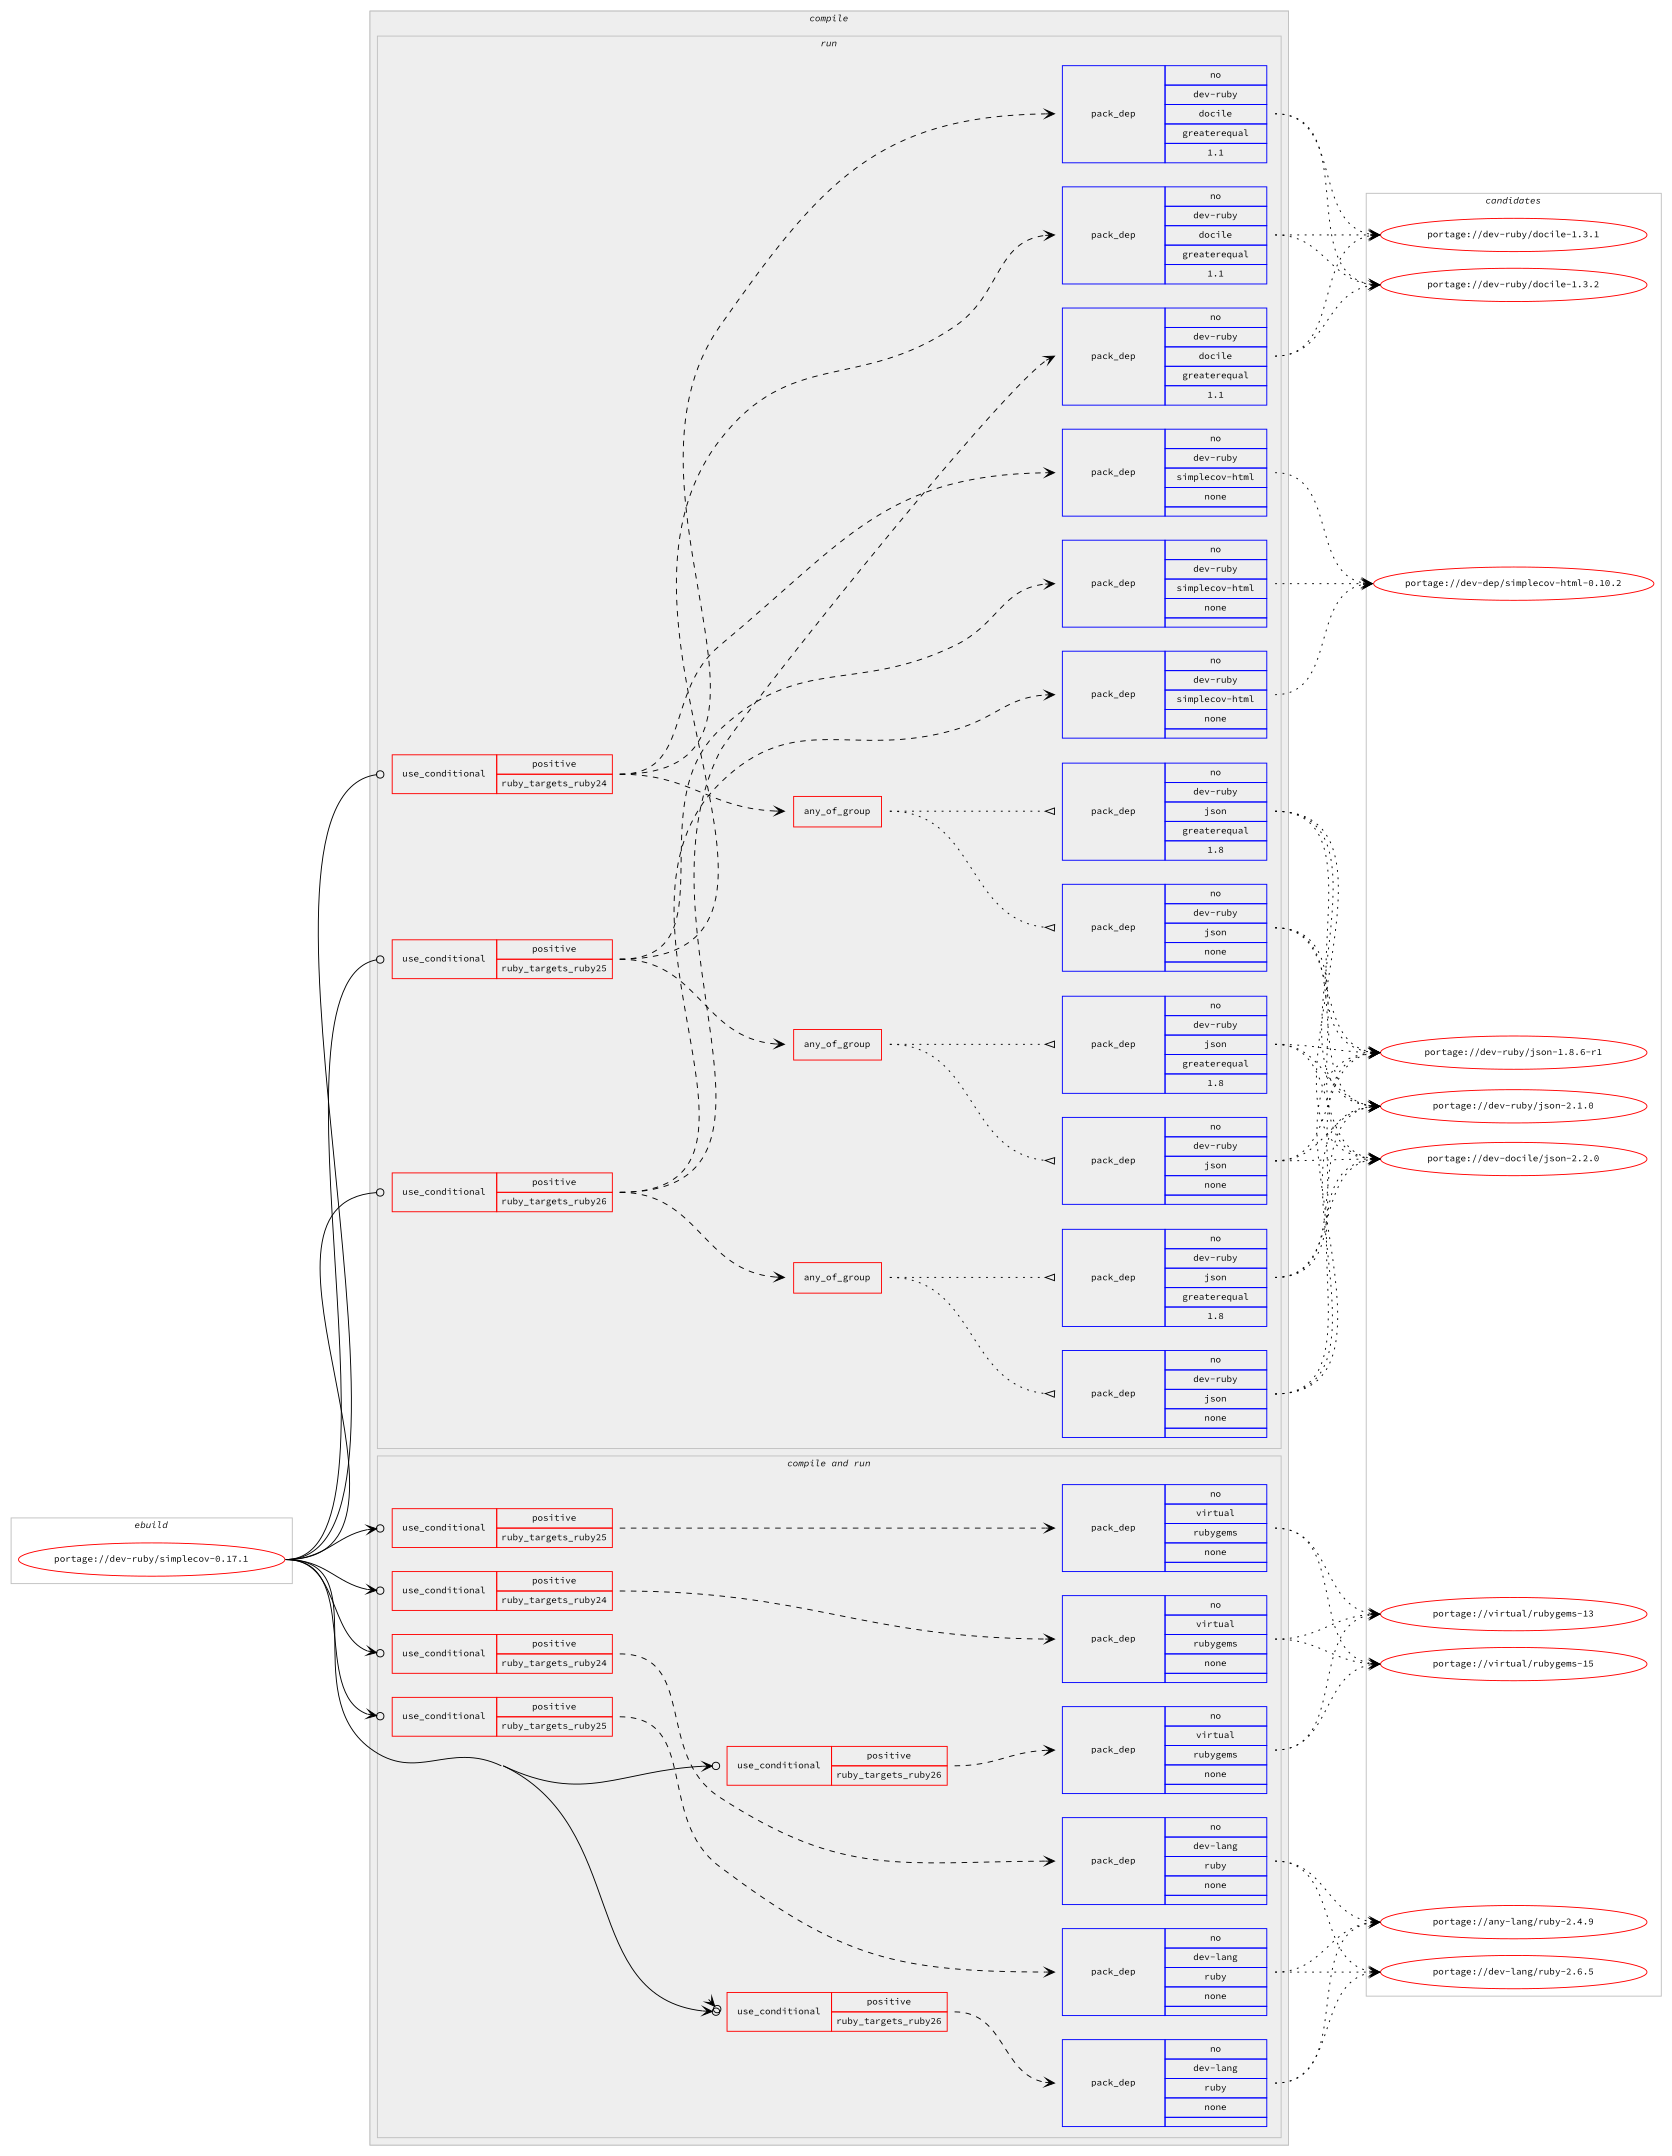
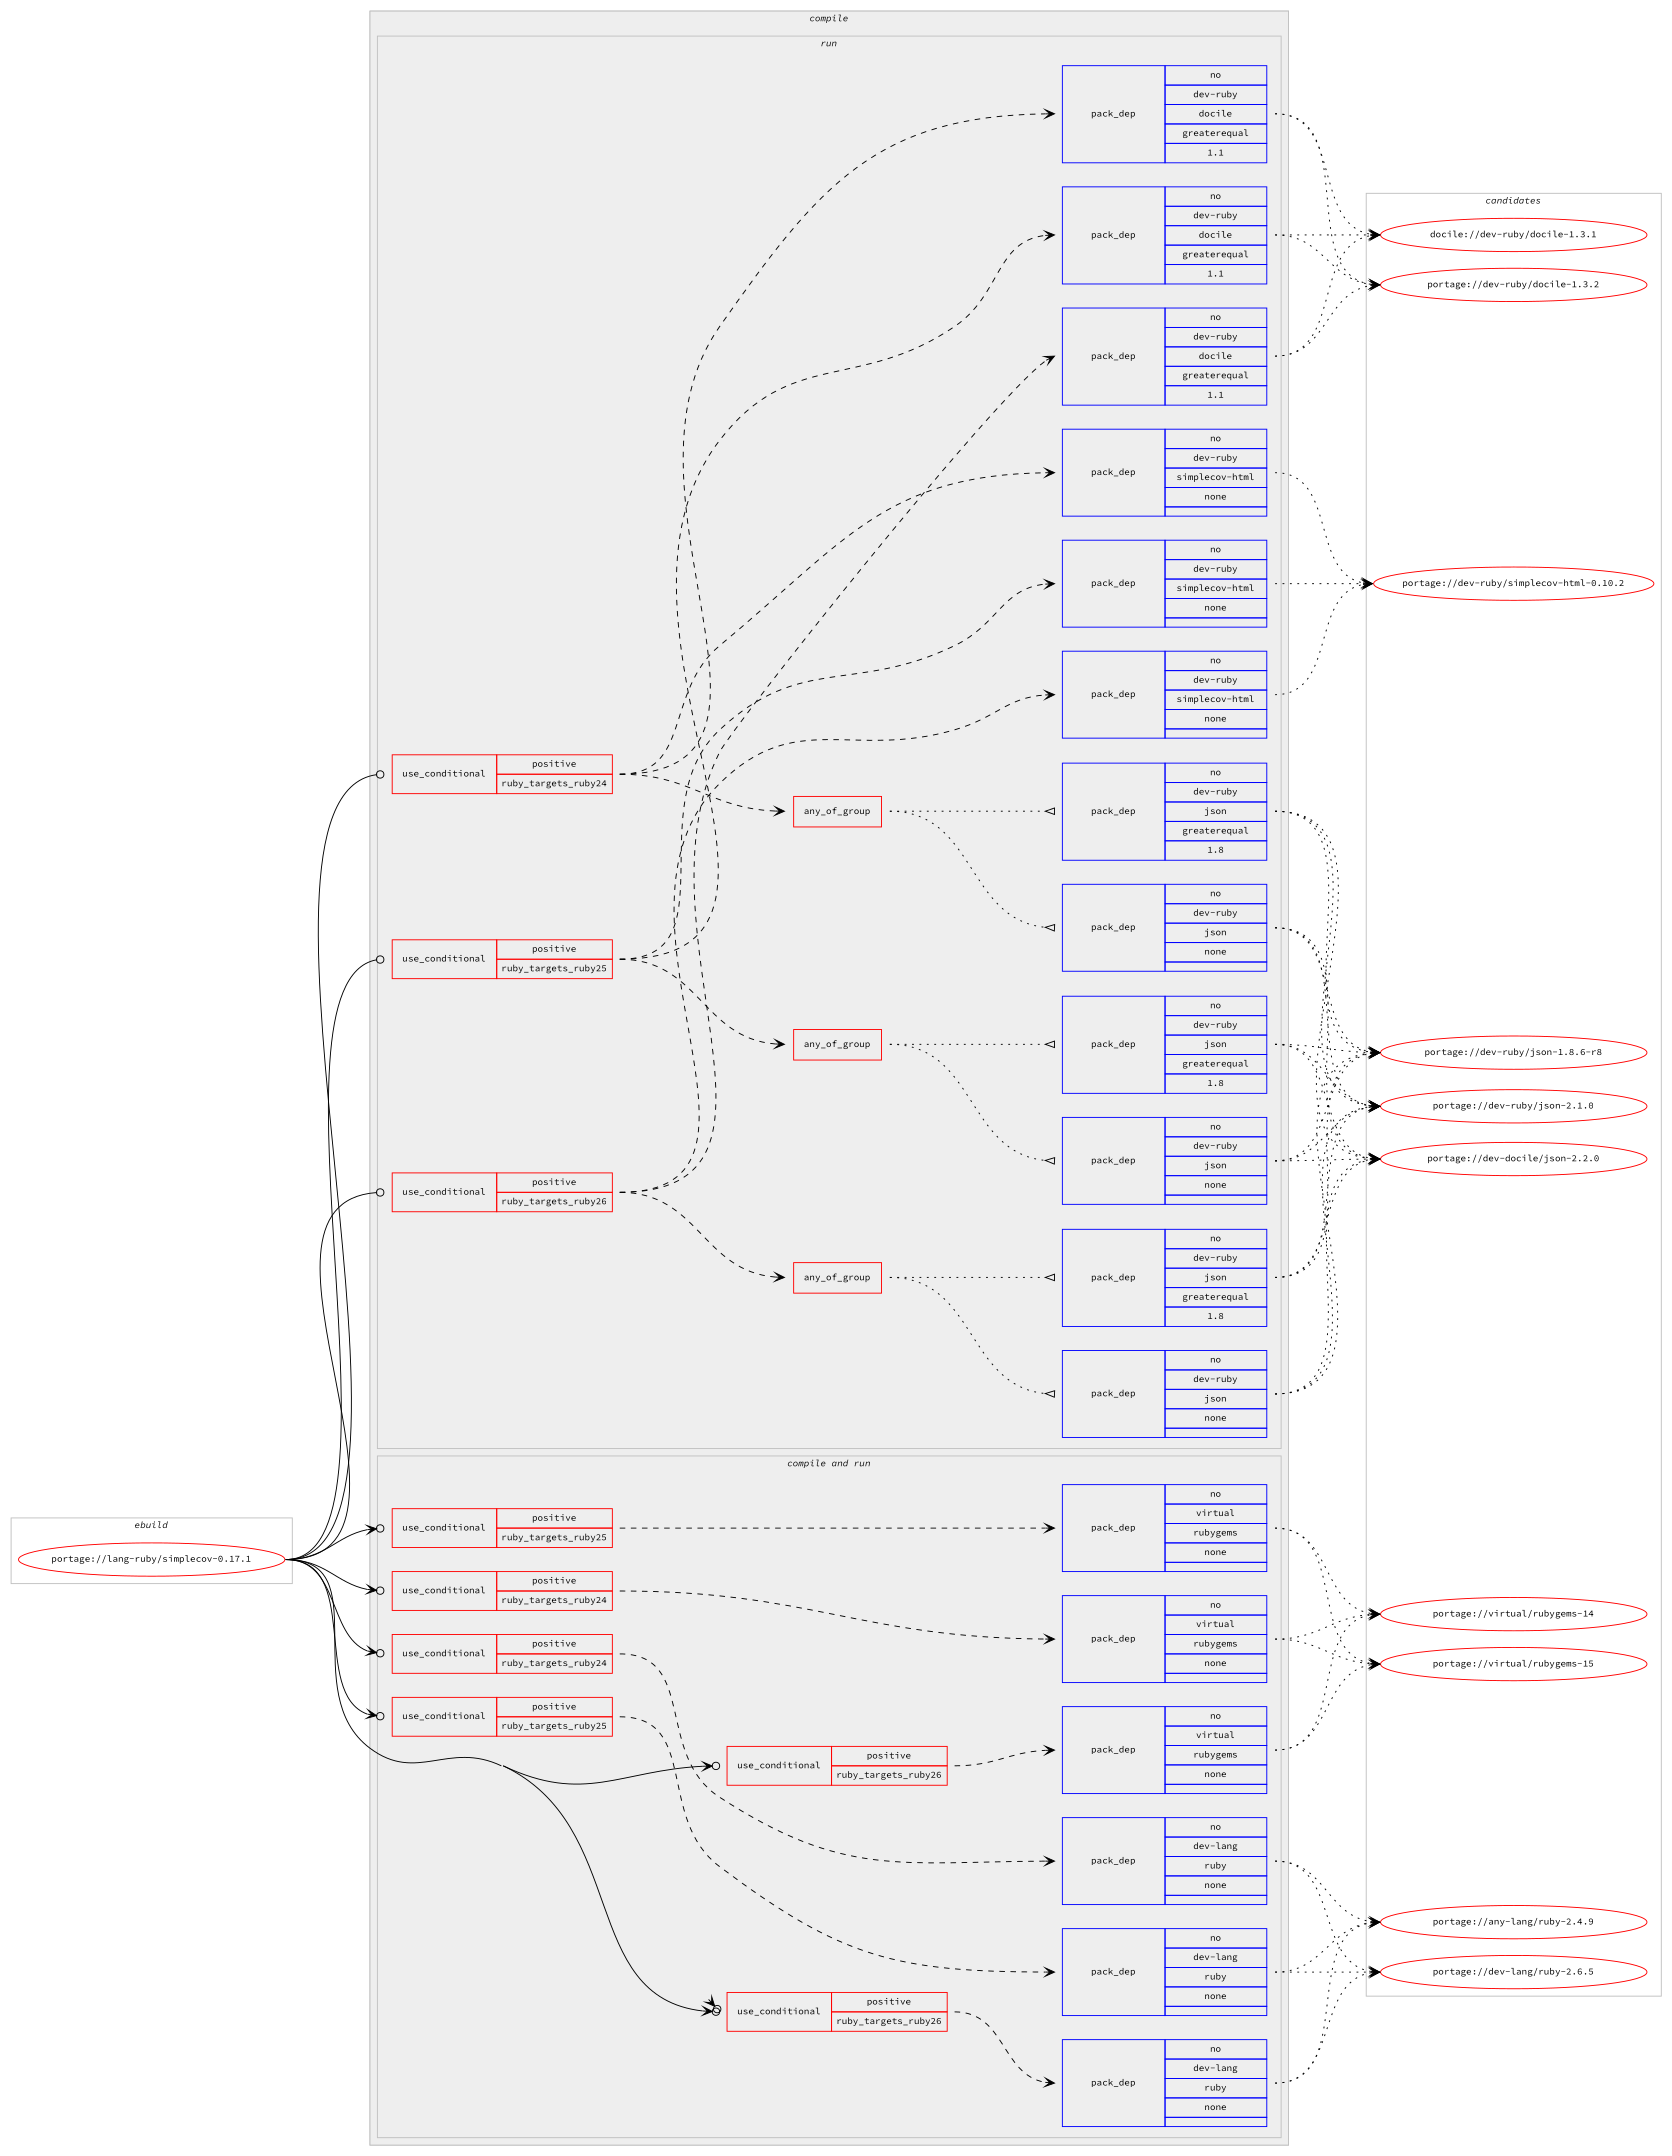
(1514, 235) -> (1514, 235)
(1514, 584) -> (1514, 584)
(1514, 1053) -> (1514, 1053)
(152, 1560) -> (152, 1560)
(1514, 1614) -> (1514, 1614)
